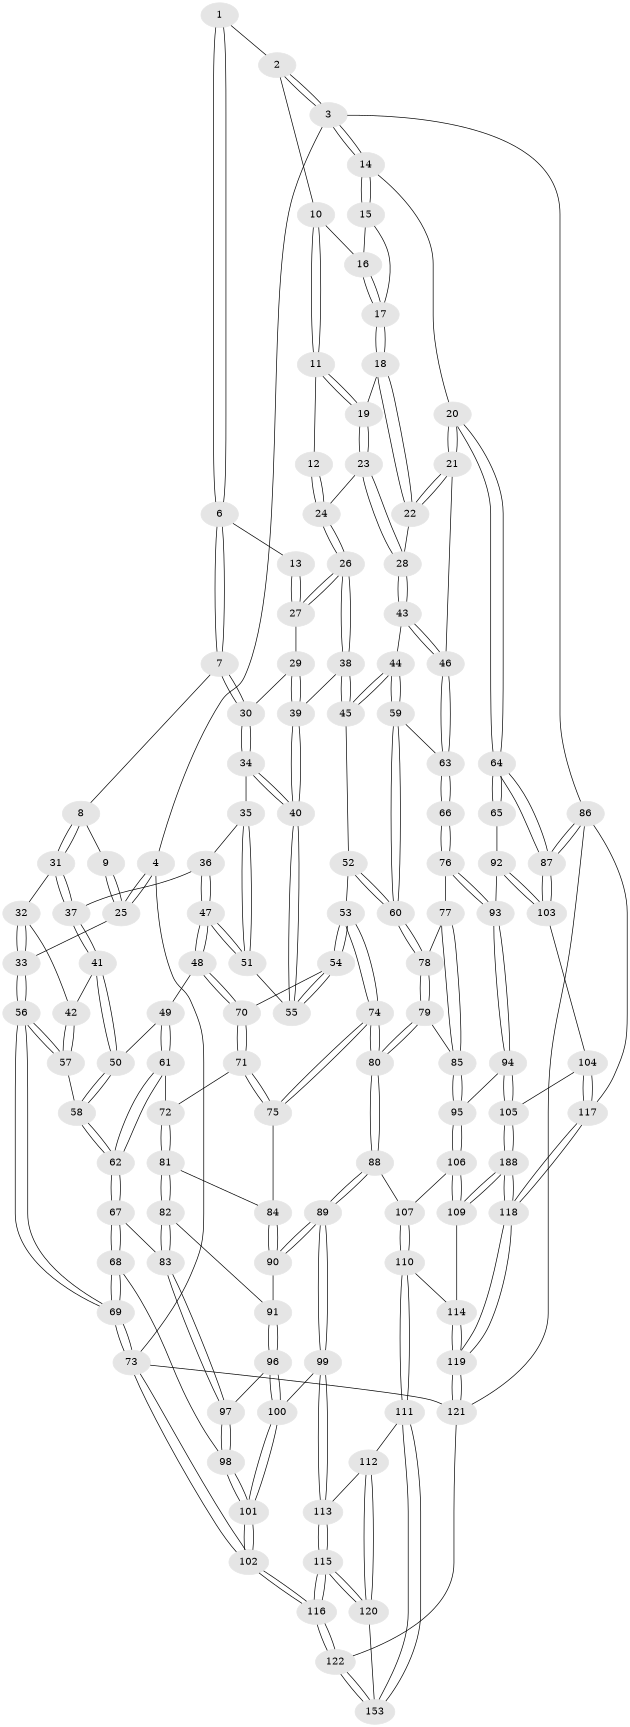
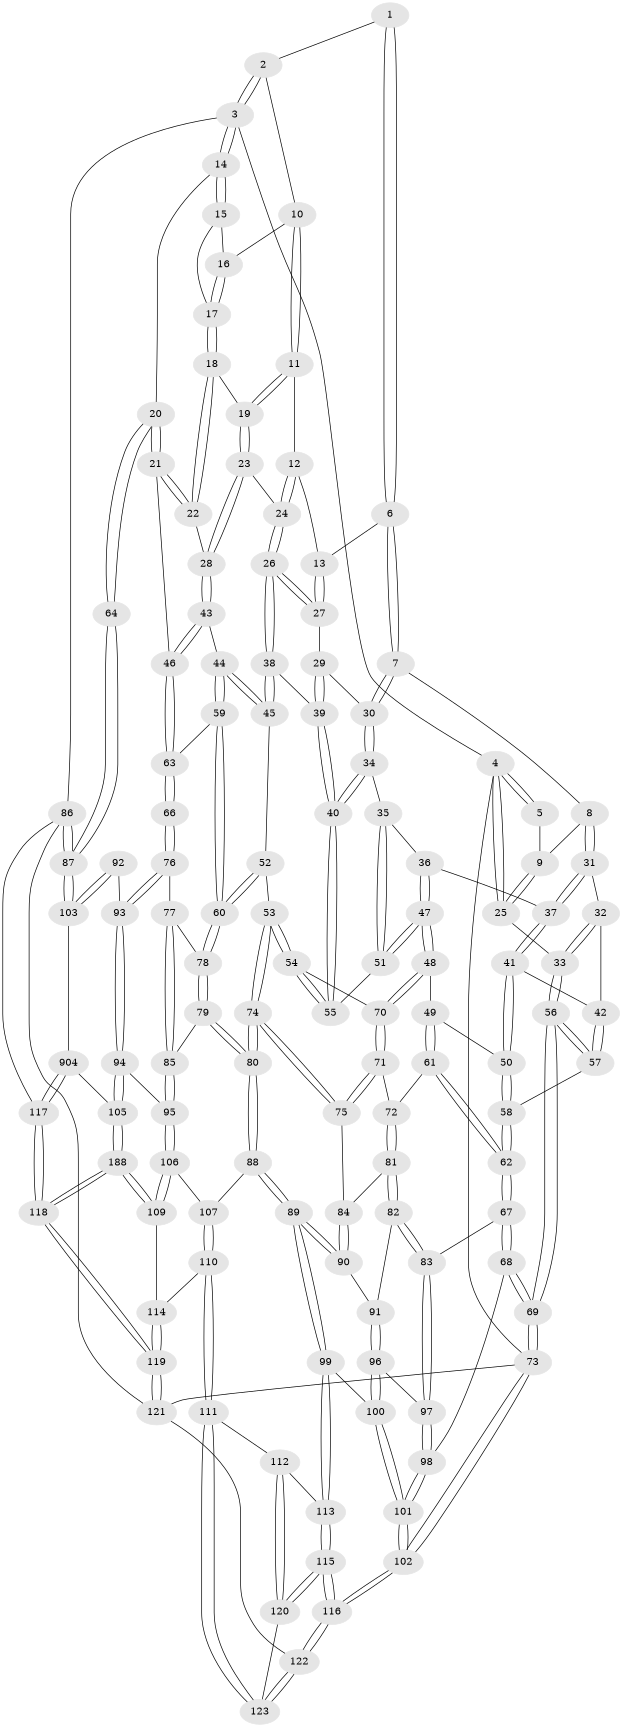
none -> (310, 514)
(497, 814) -> none
none -> (540, 814)
(588, 1063) -> (69, 1063)
(375, 1712) -> (260, 1712)
